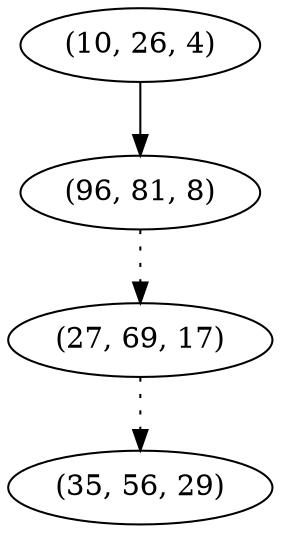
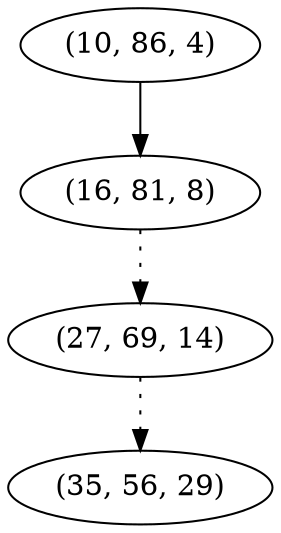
(140, 45) -> (140, 45)
(140, 193) -> (140, 193)
(140, 340) -> (140, 340)
